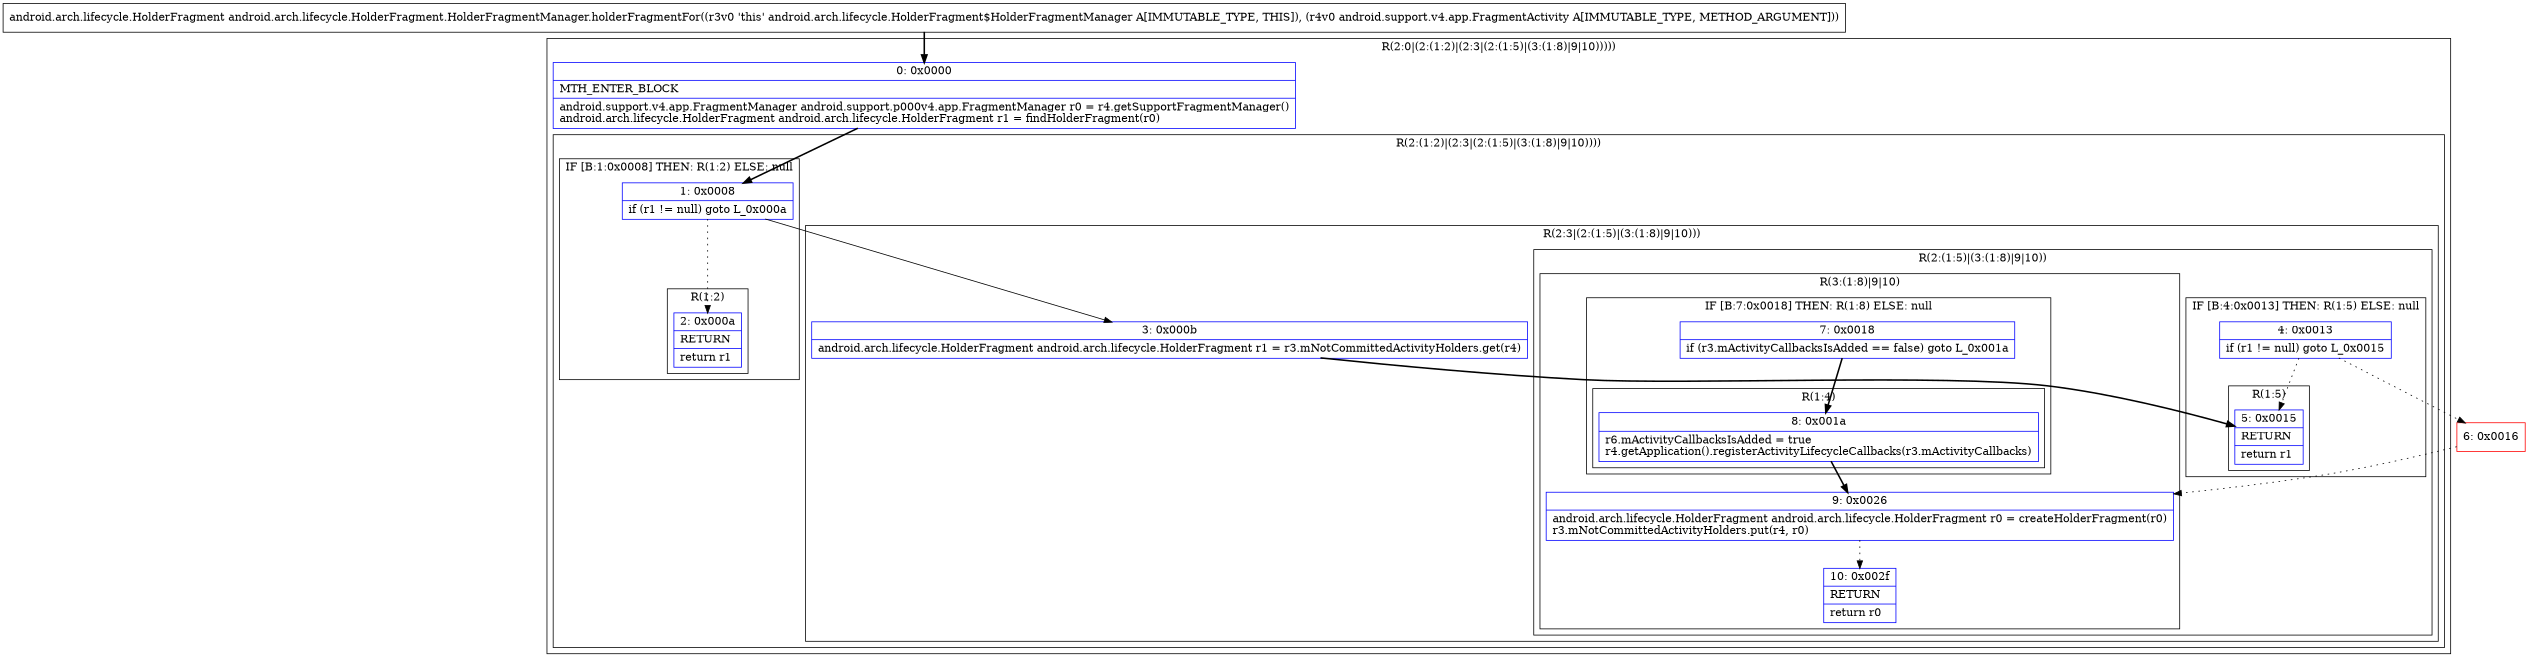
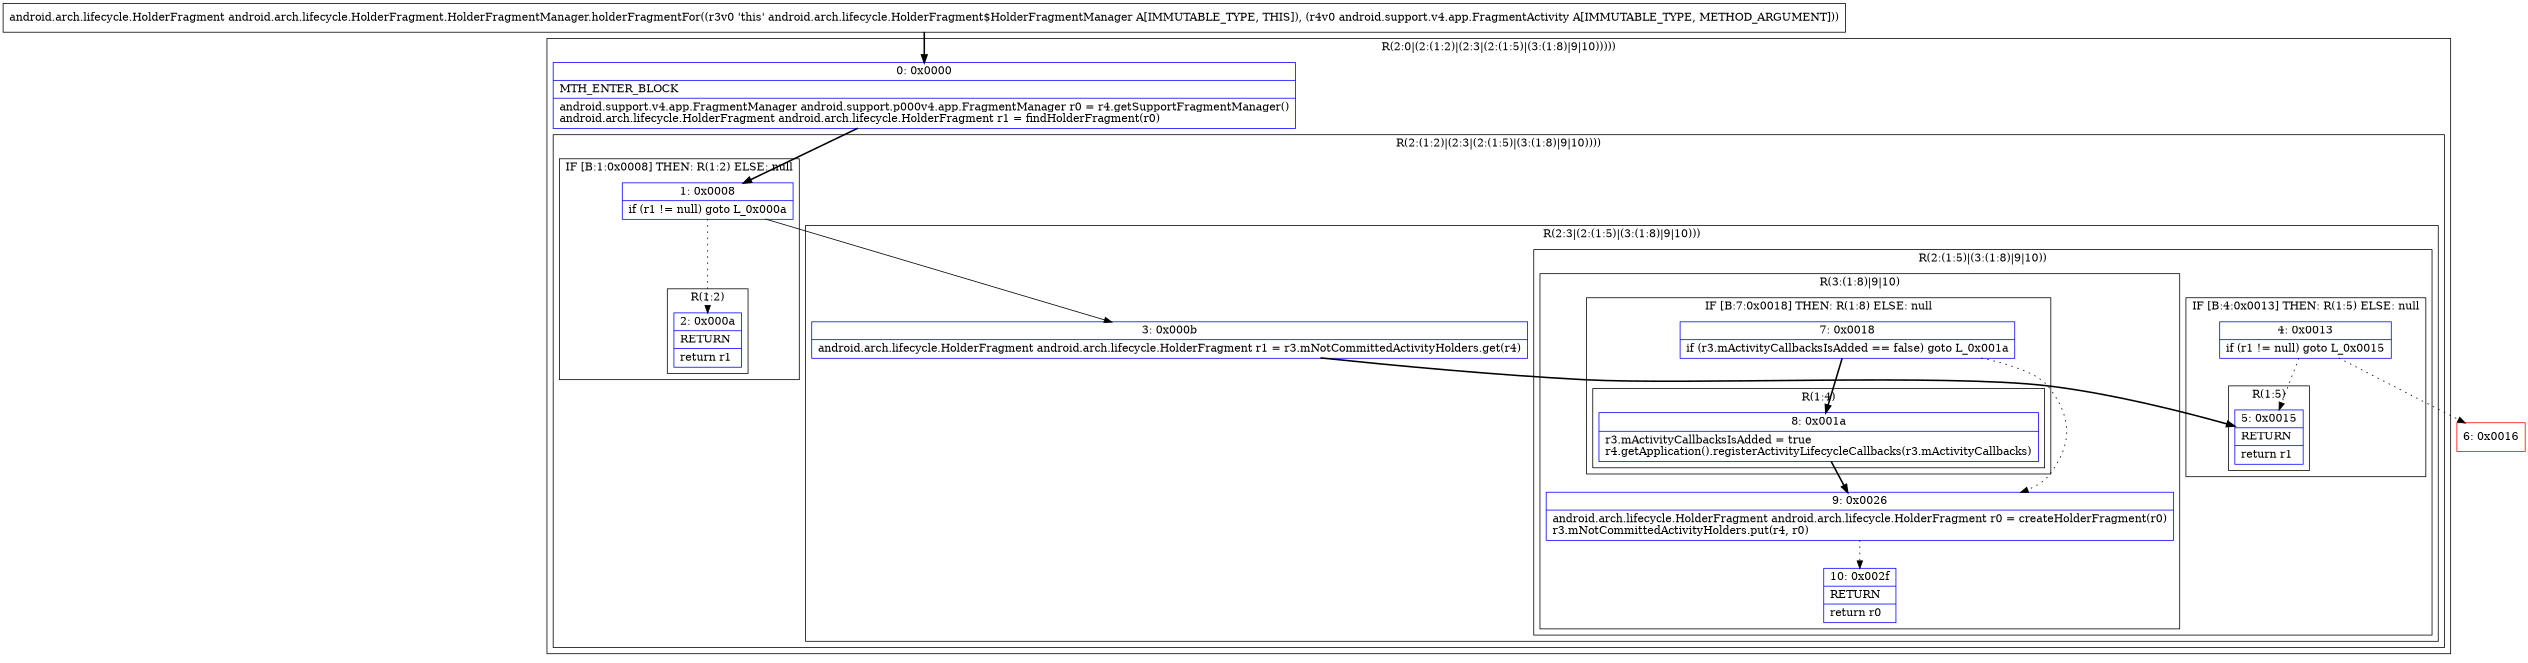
(1708, 440) -> (1708, 440)
(2341, 472) -> (2061, 408)
